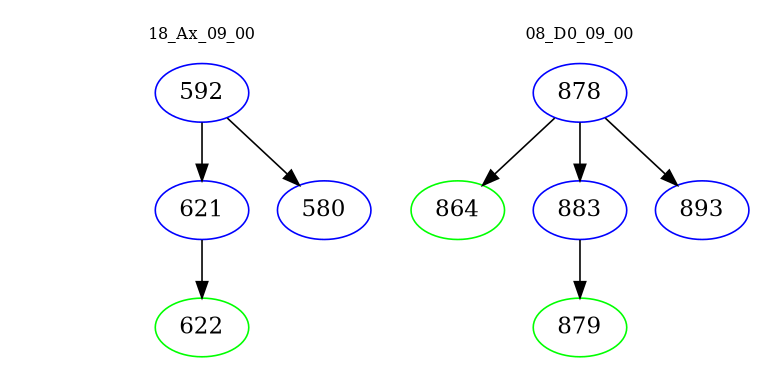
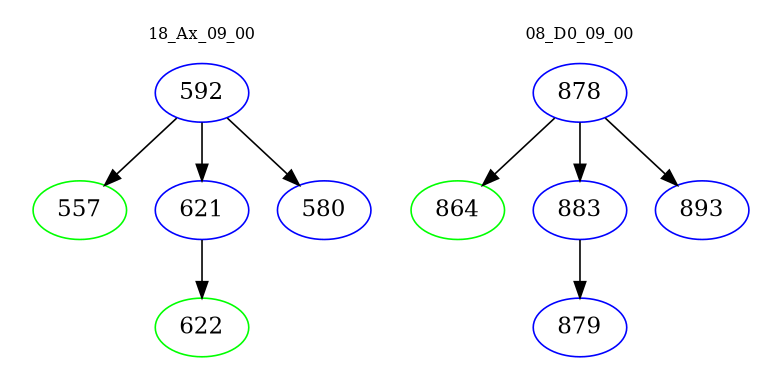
none -> (80, 210)
(580, 327) -> (580, 327)
